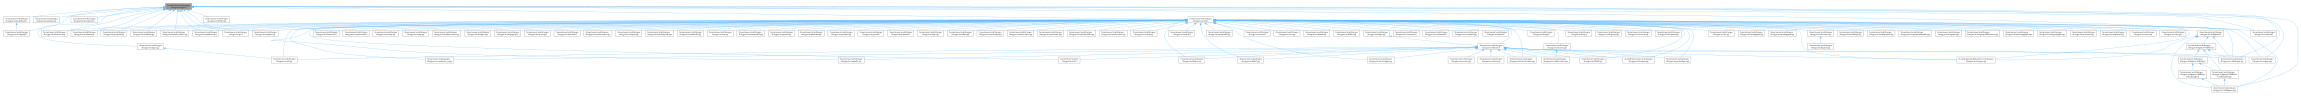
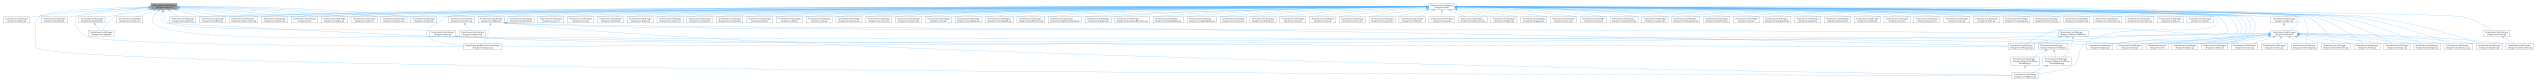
(691, 13) -> none
(1850, 33) -> none
(1639, 60) -> (2397, 47)
